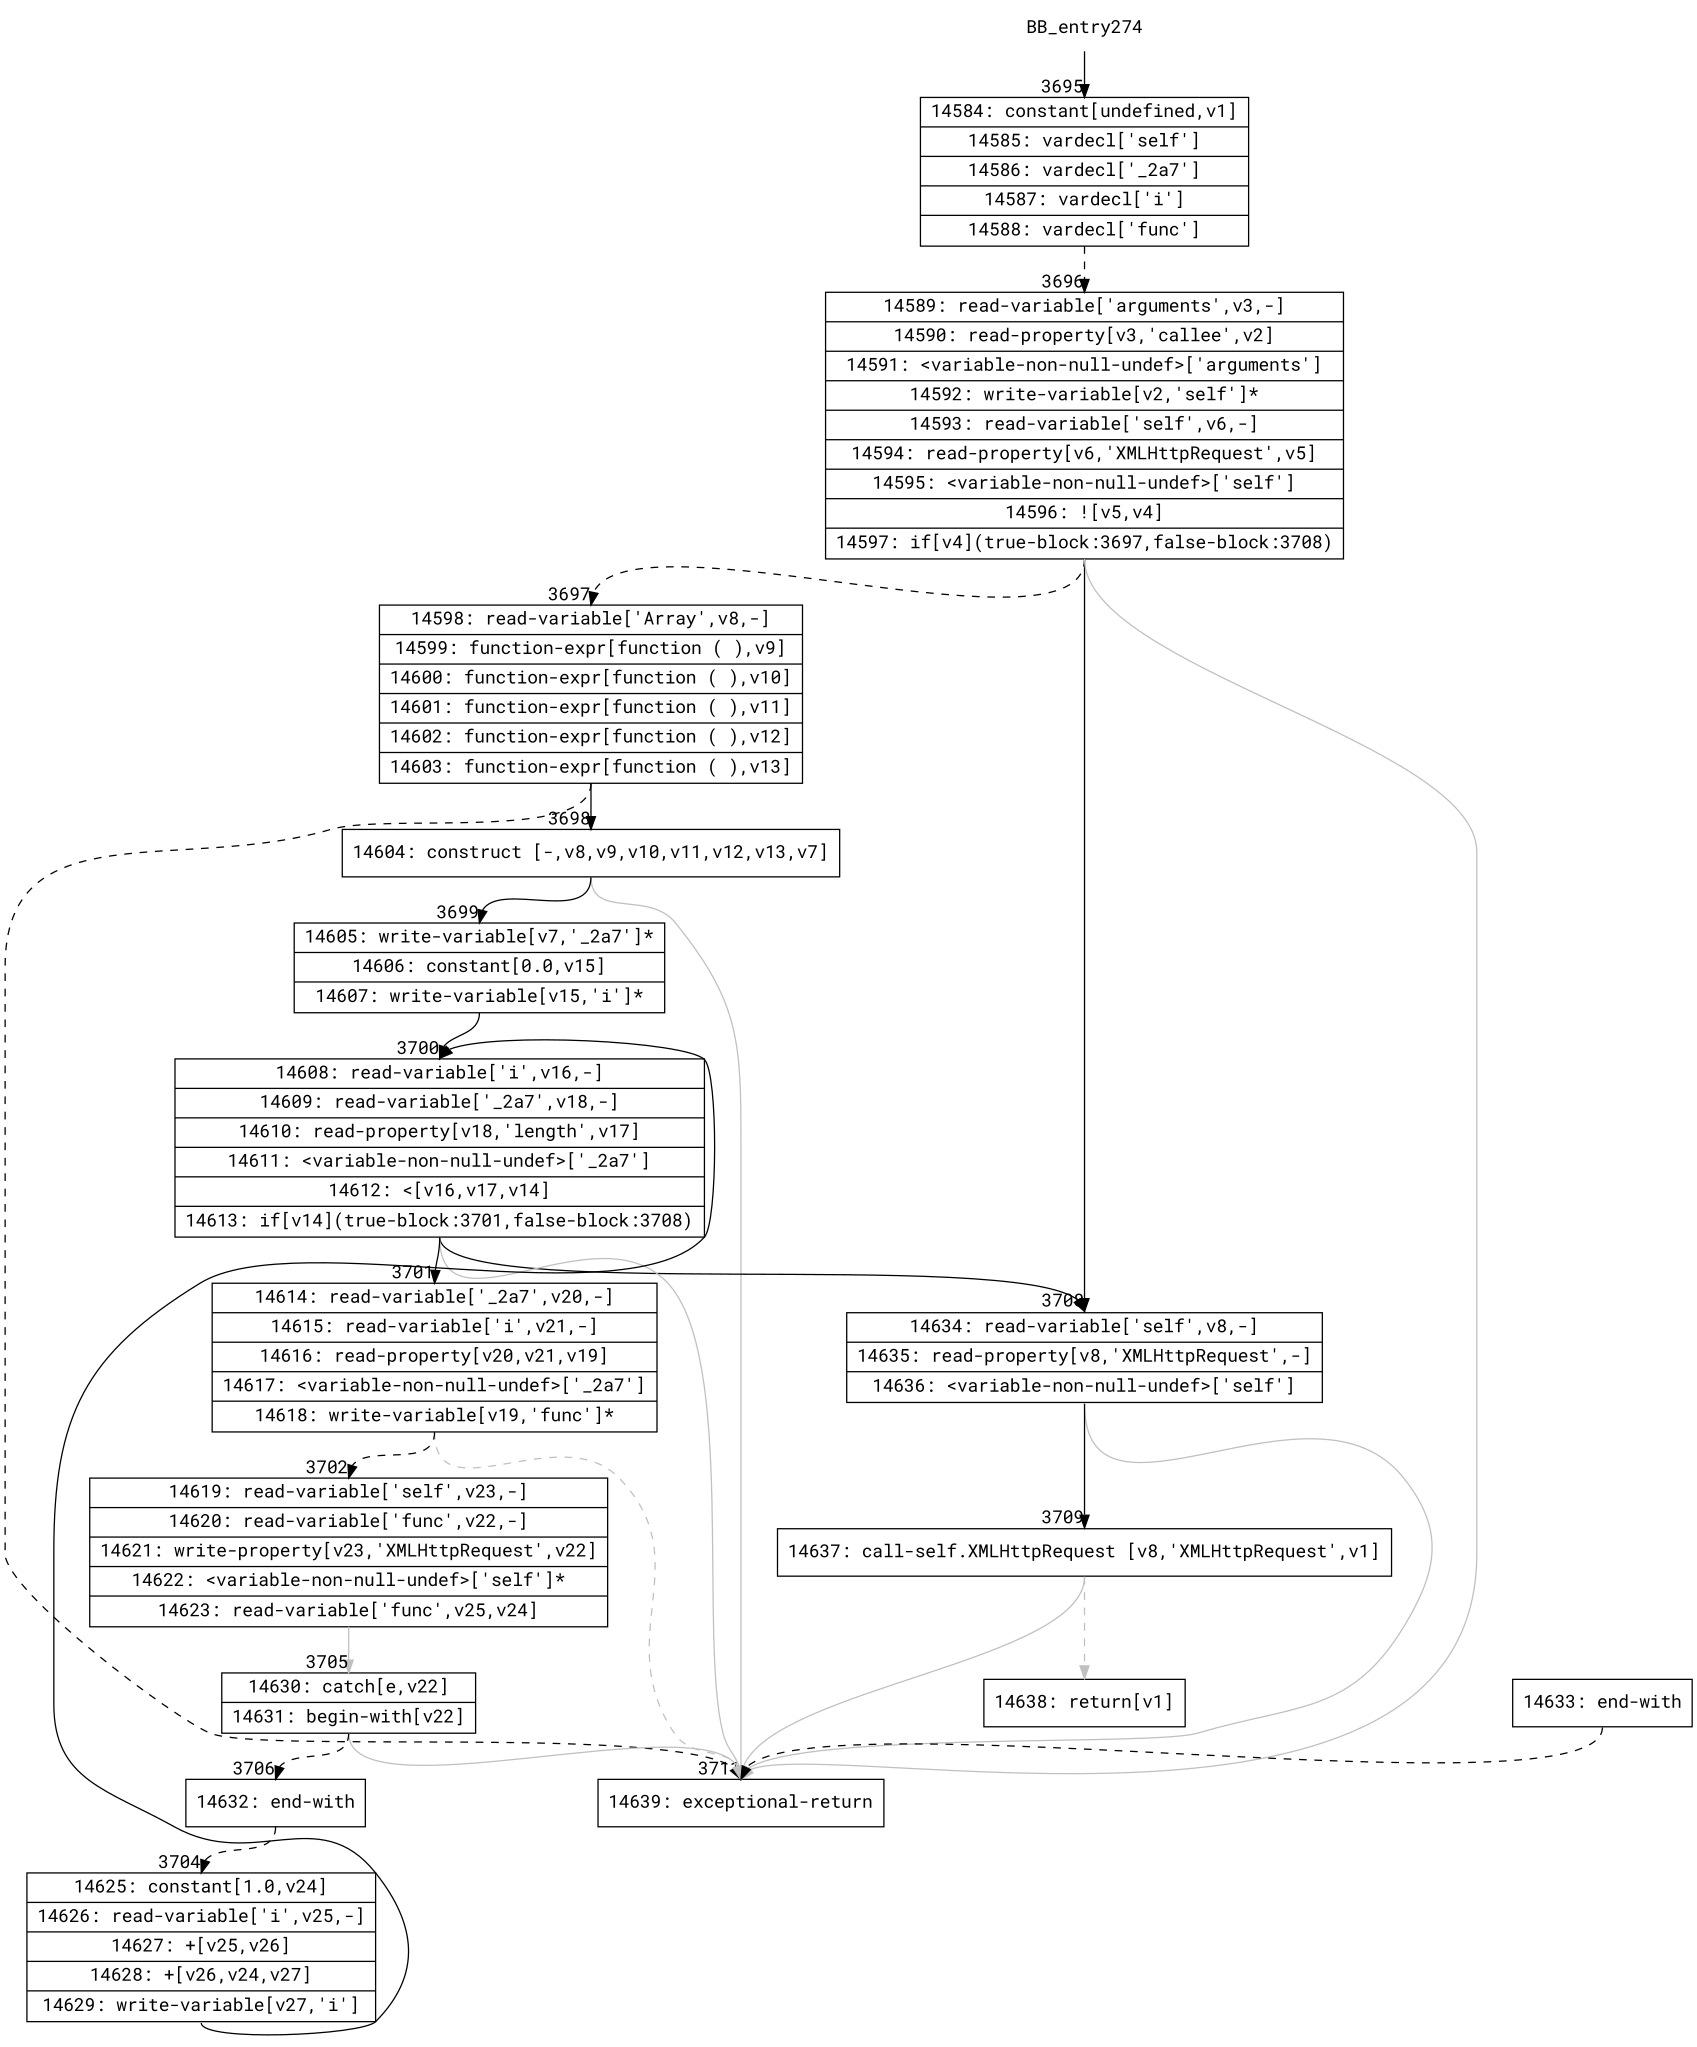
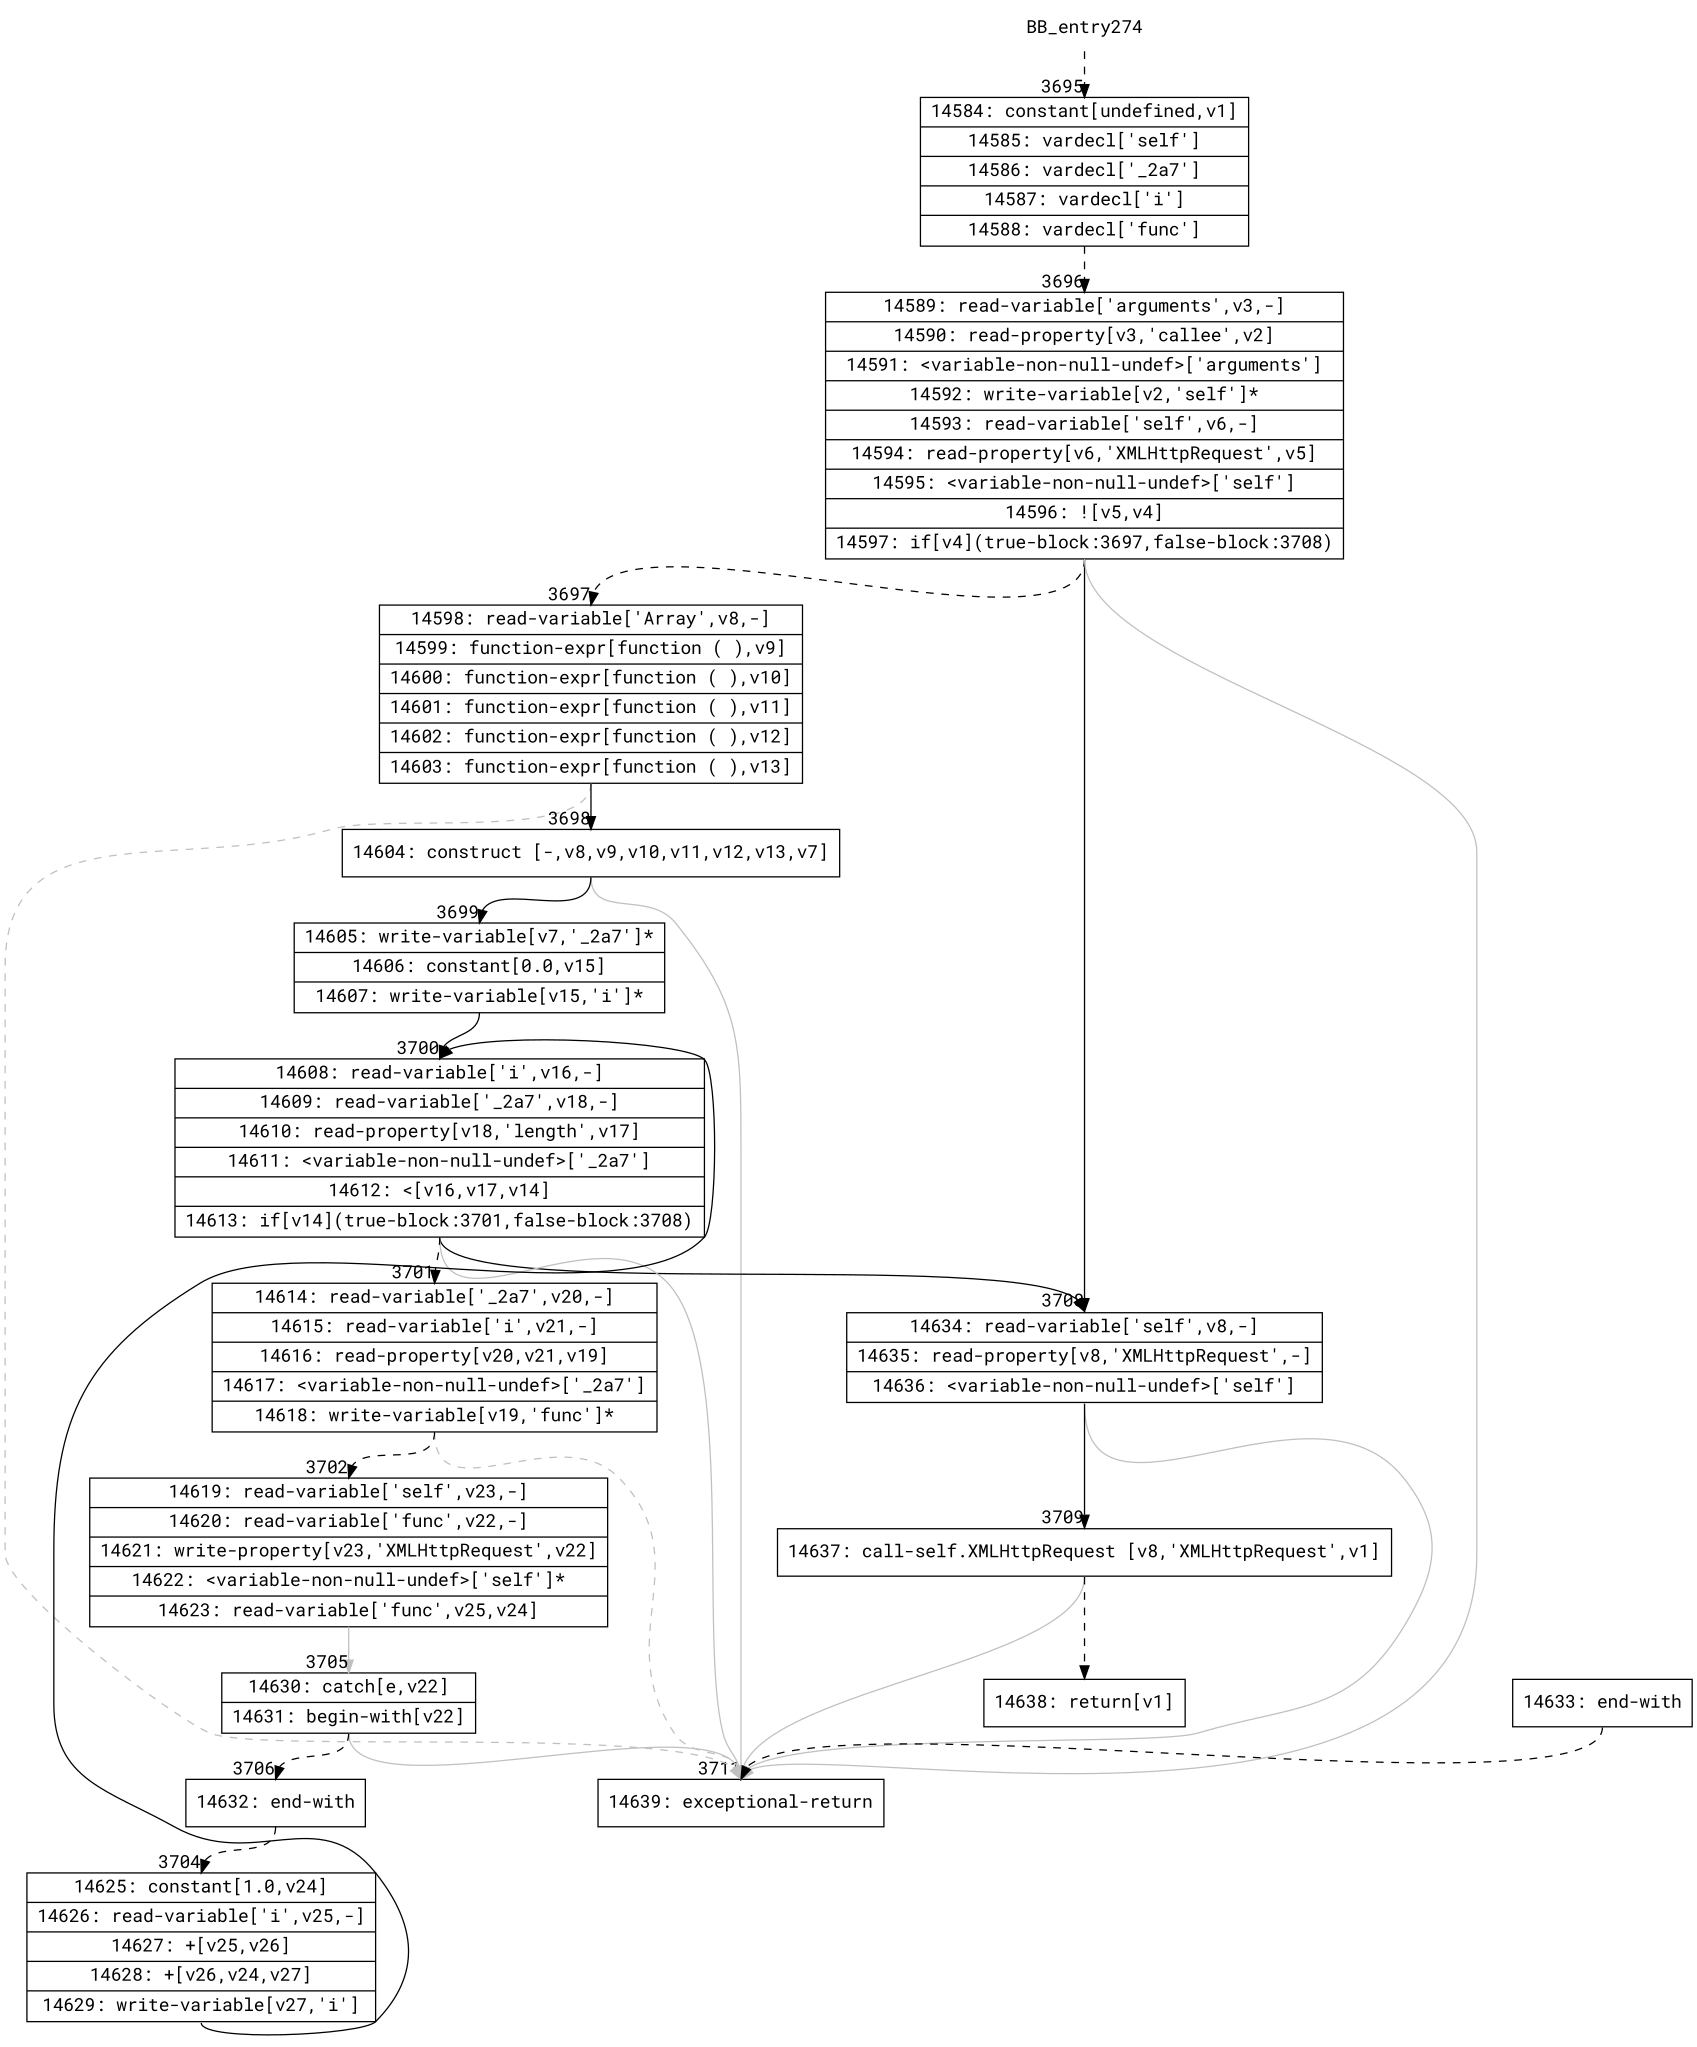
(1085, 68) -> (1085, 68)
(438, 1254) -> (438, 1254)
(5, 1328) -> (5, 1328)
(1085, 1621) -> (1085, 1621)
